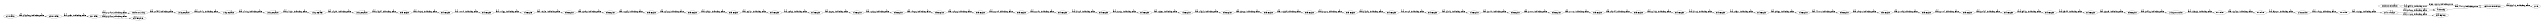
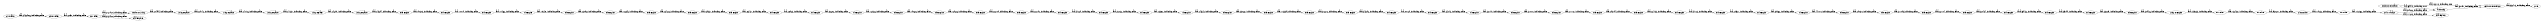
(2441, 4) -> (2441, 4)
(2466, 7) -> (2466, 7)
(2176, 13) -> (2176, 13)
